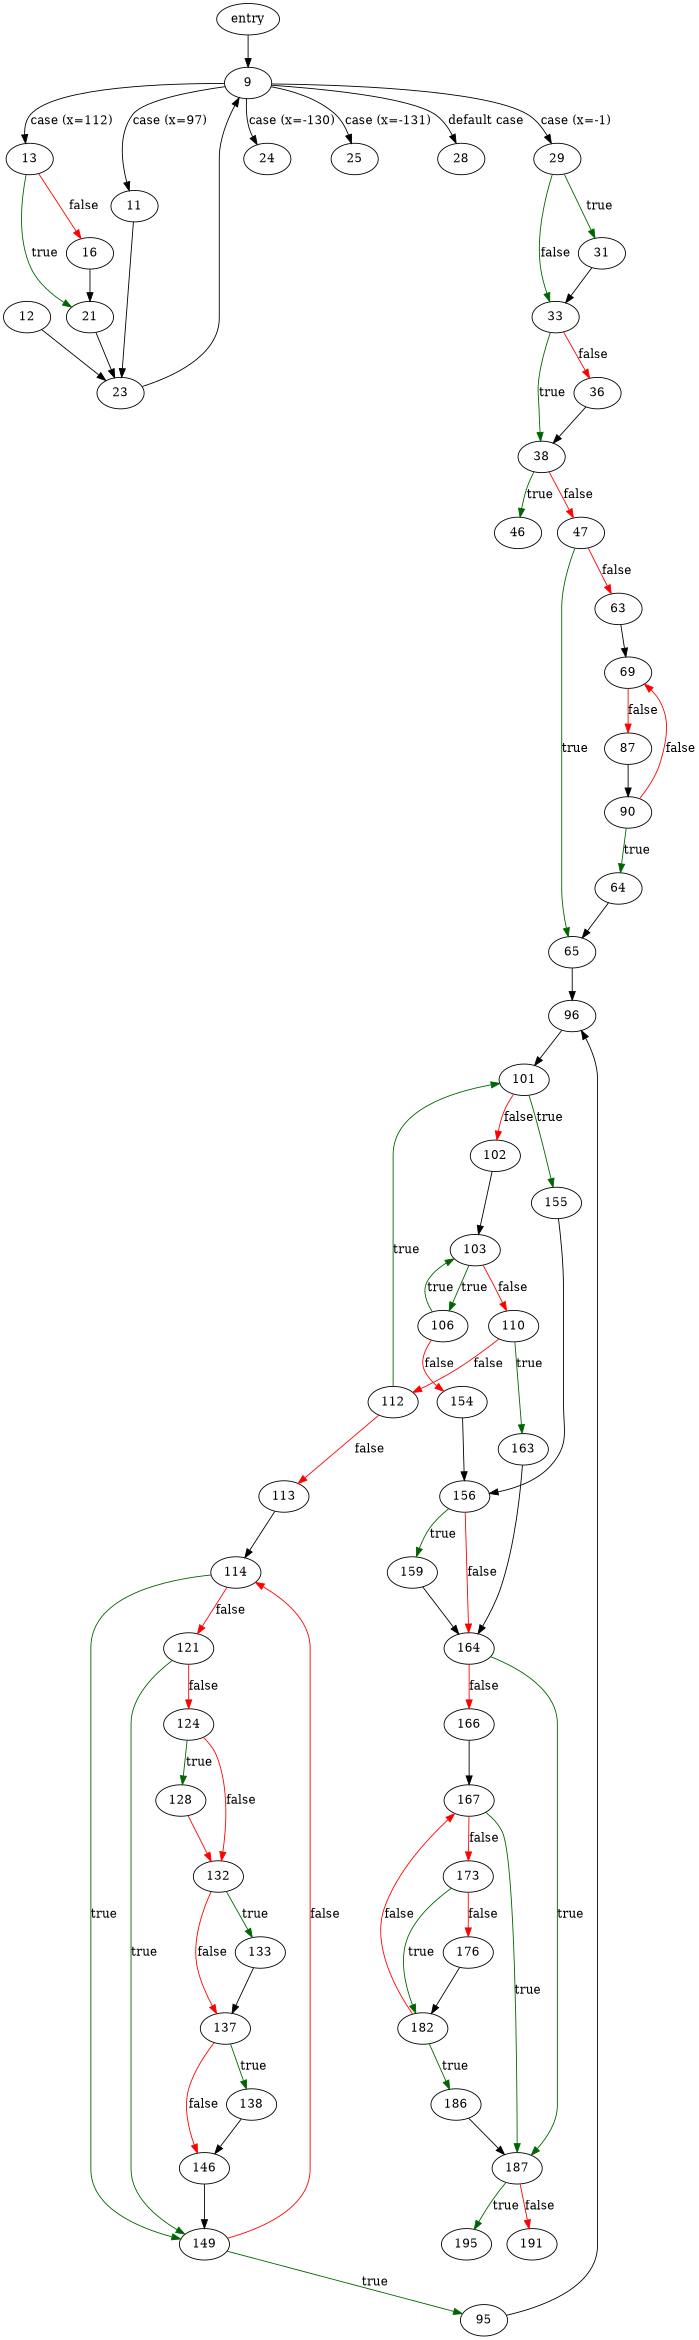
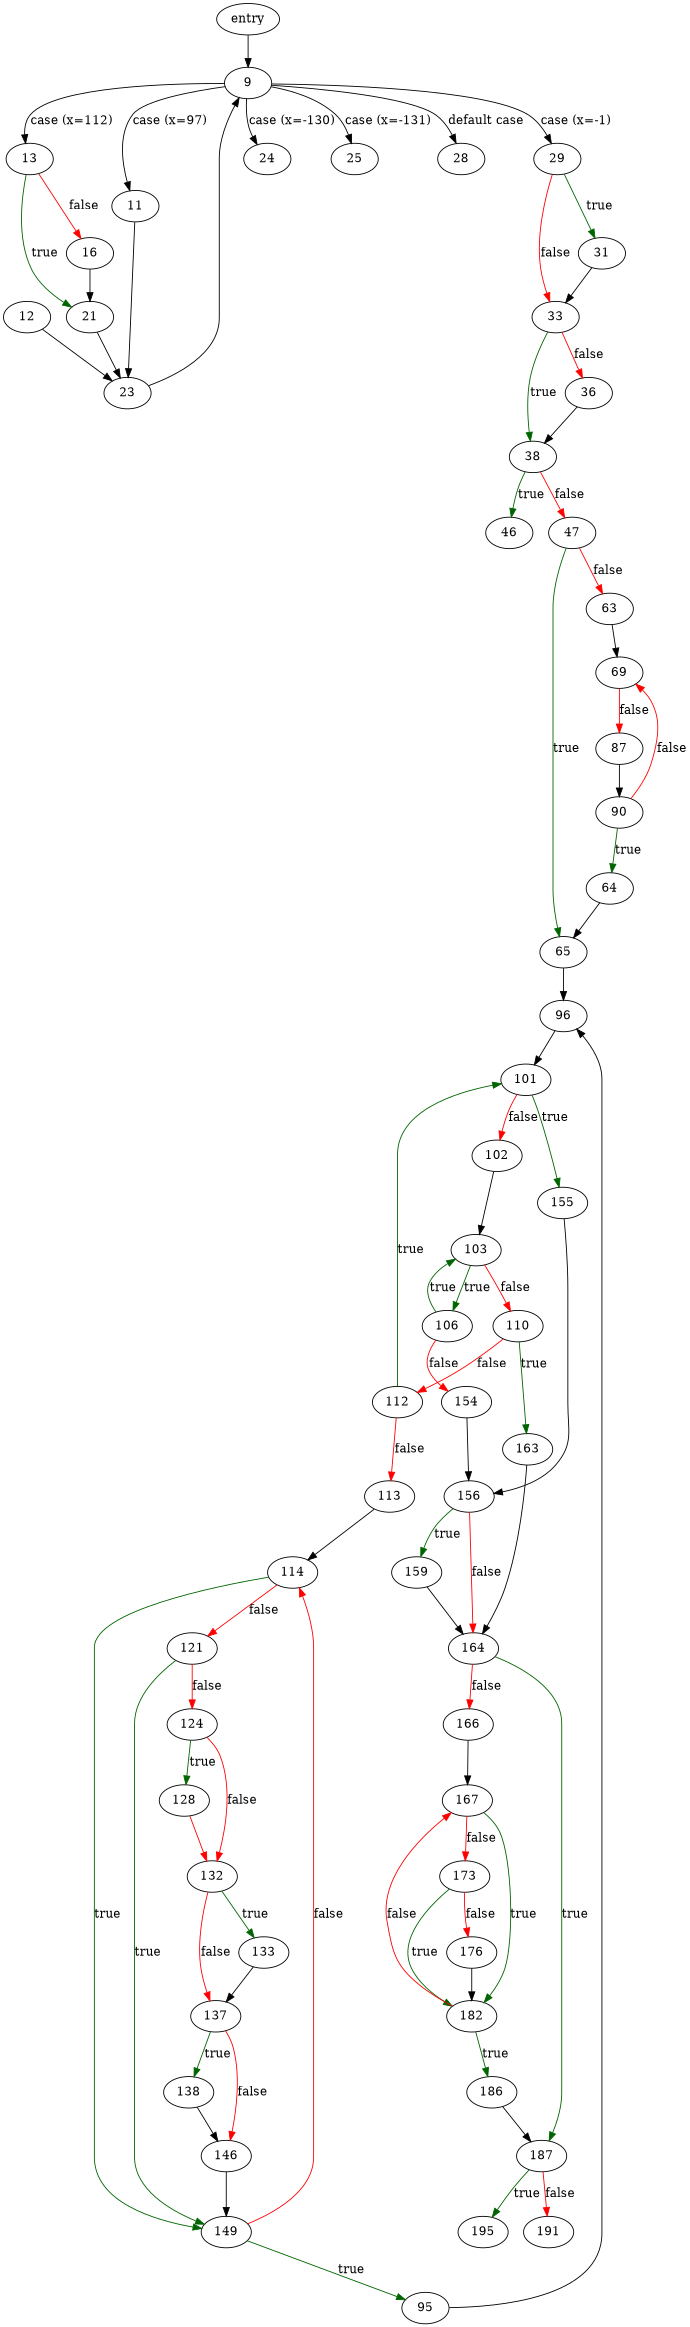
(540, 234) -> (540, 234)
(515, 1975) -> (511, 1903)
